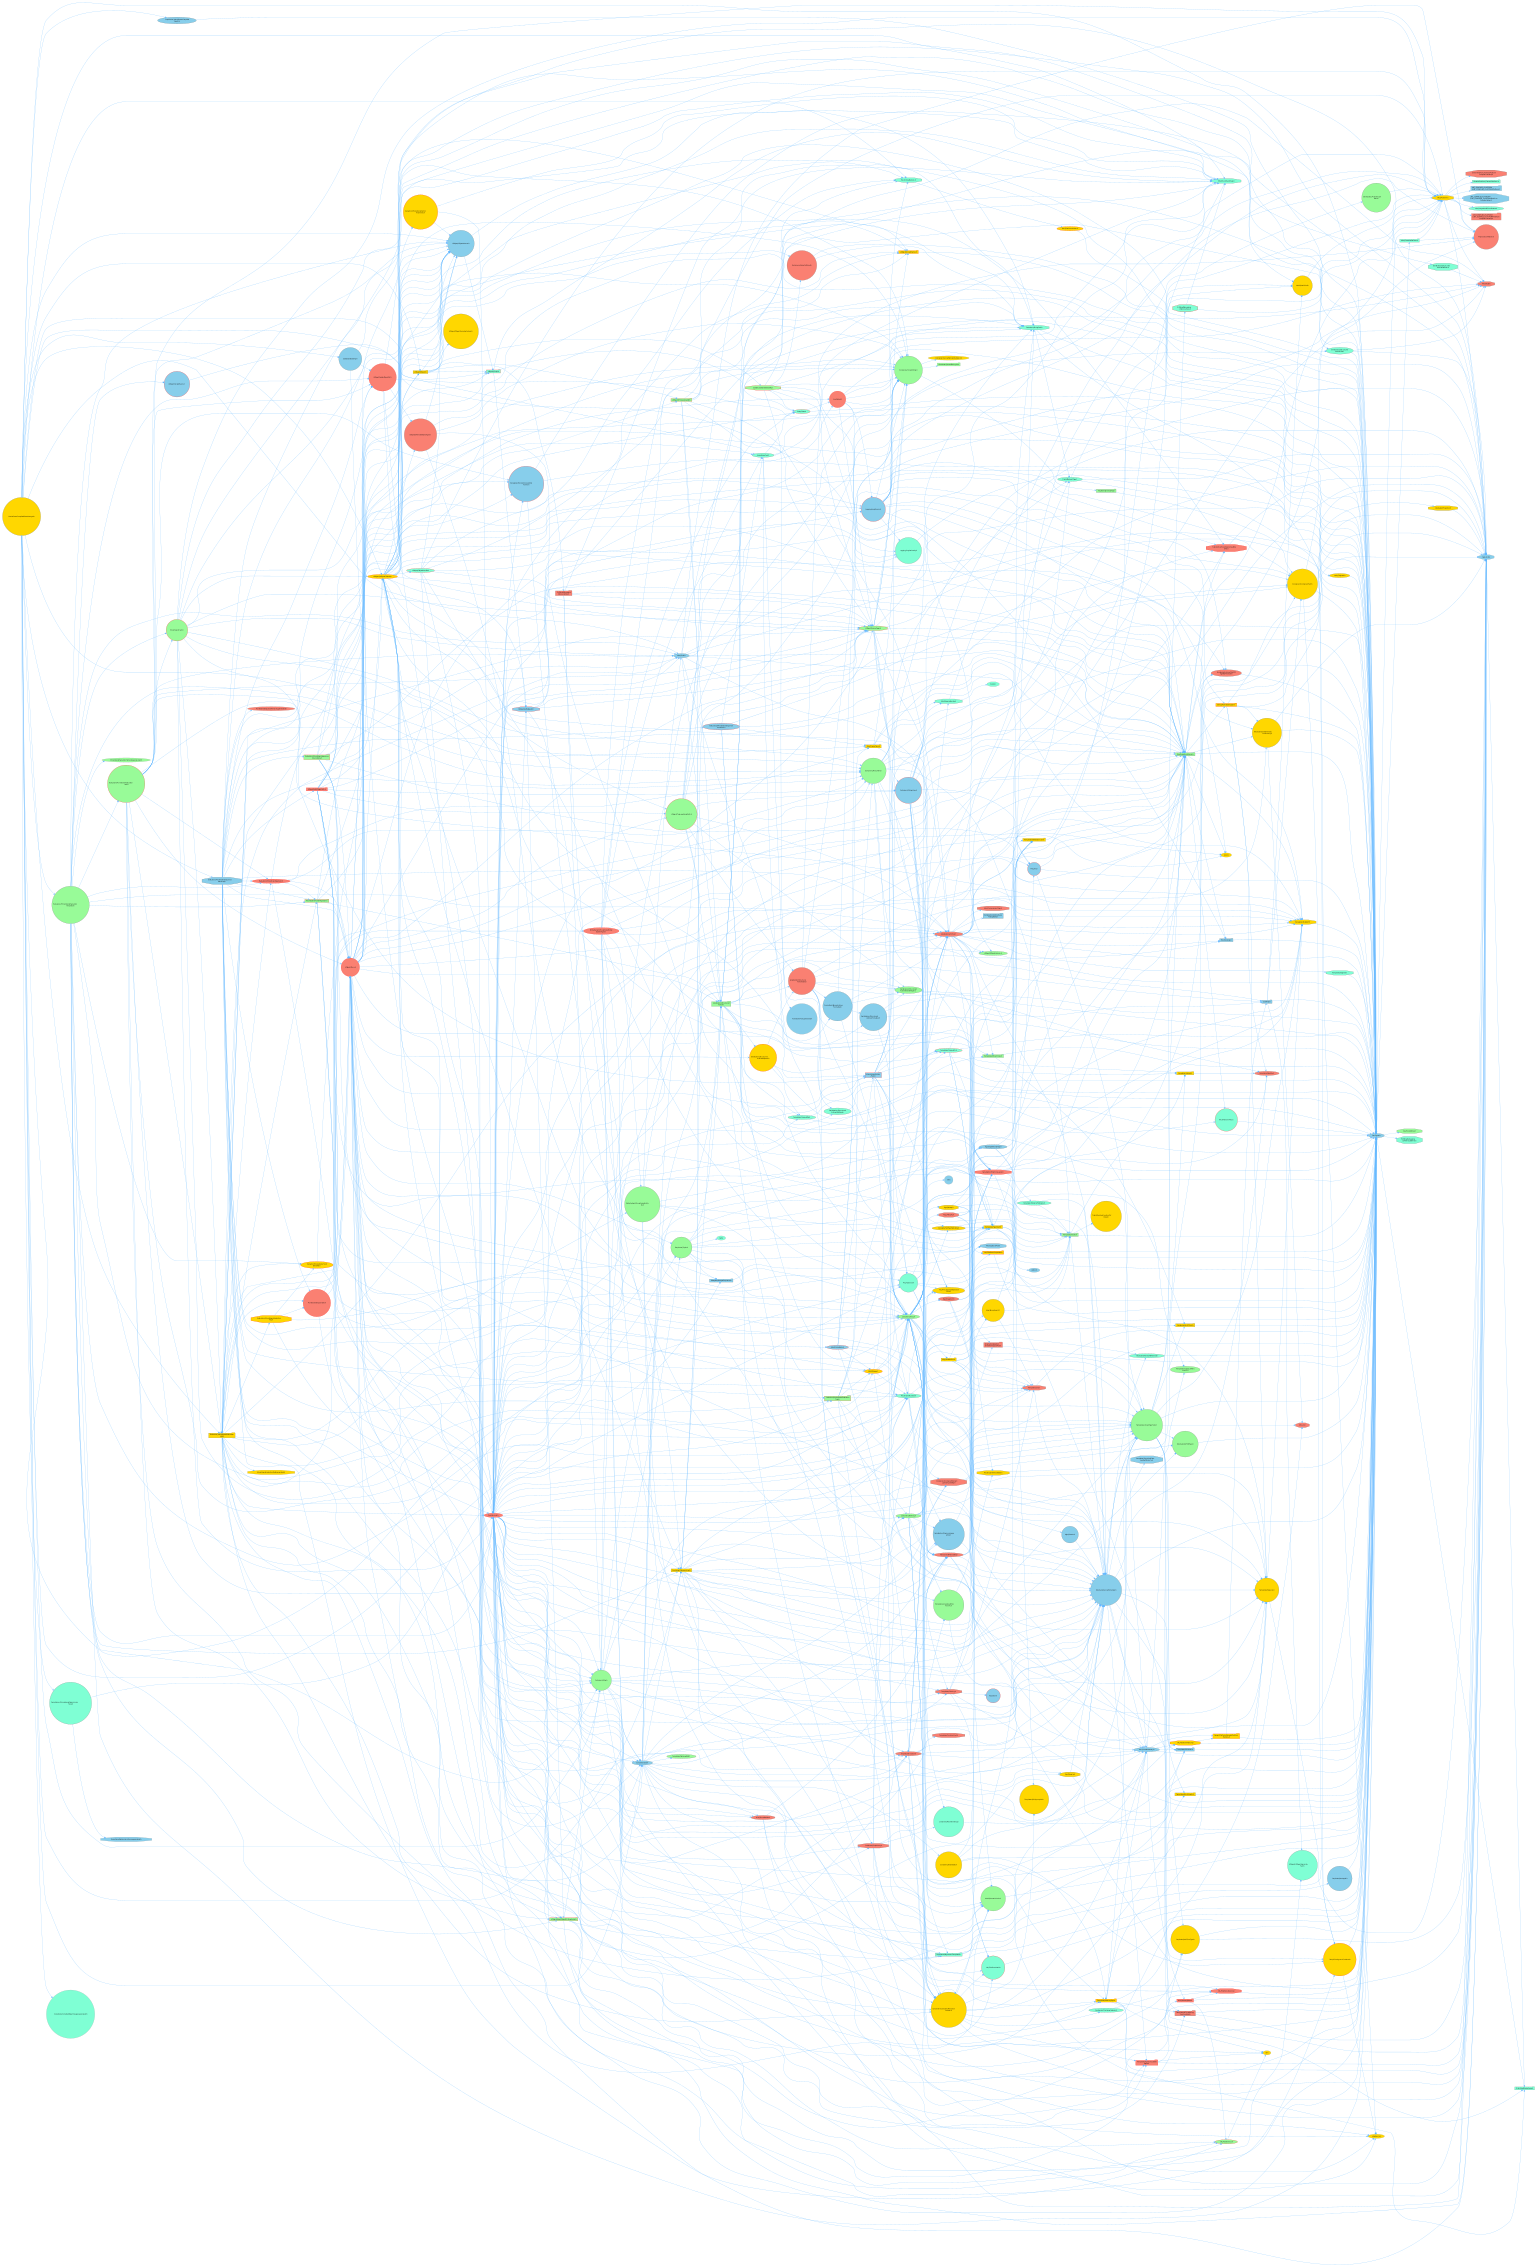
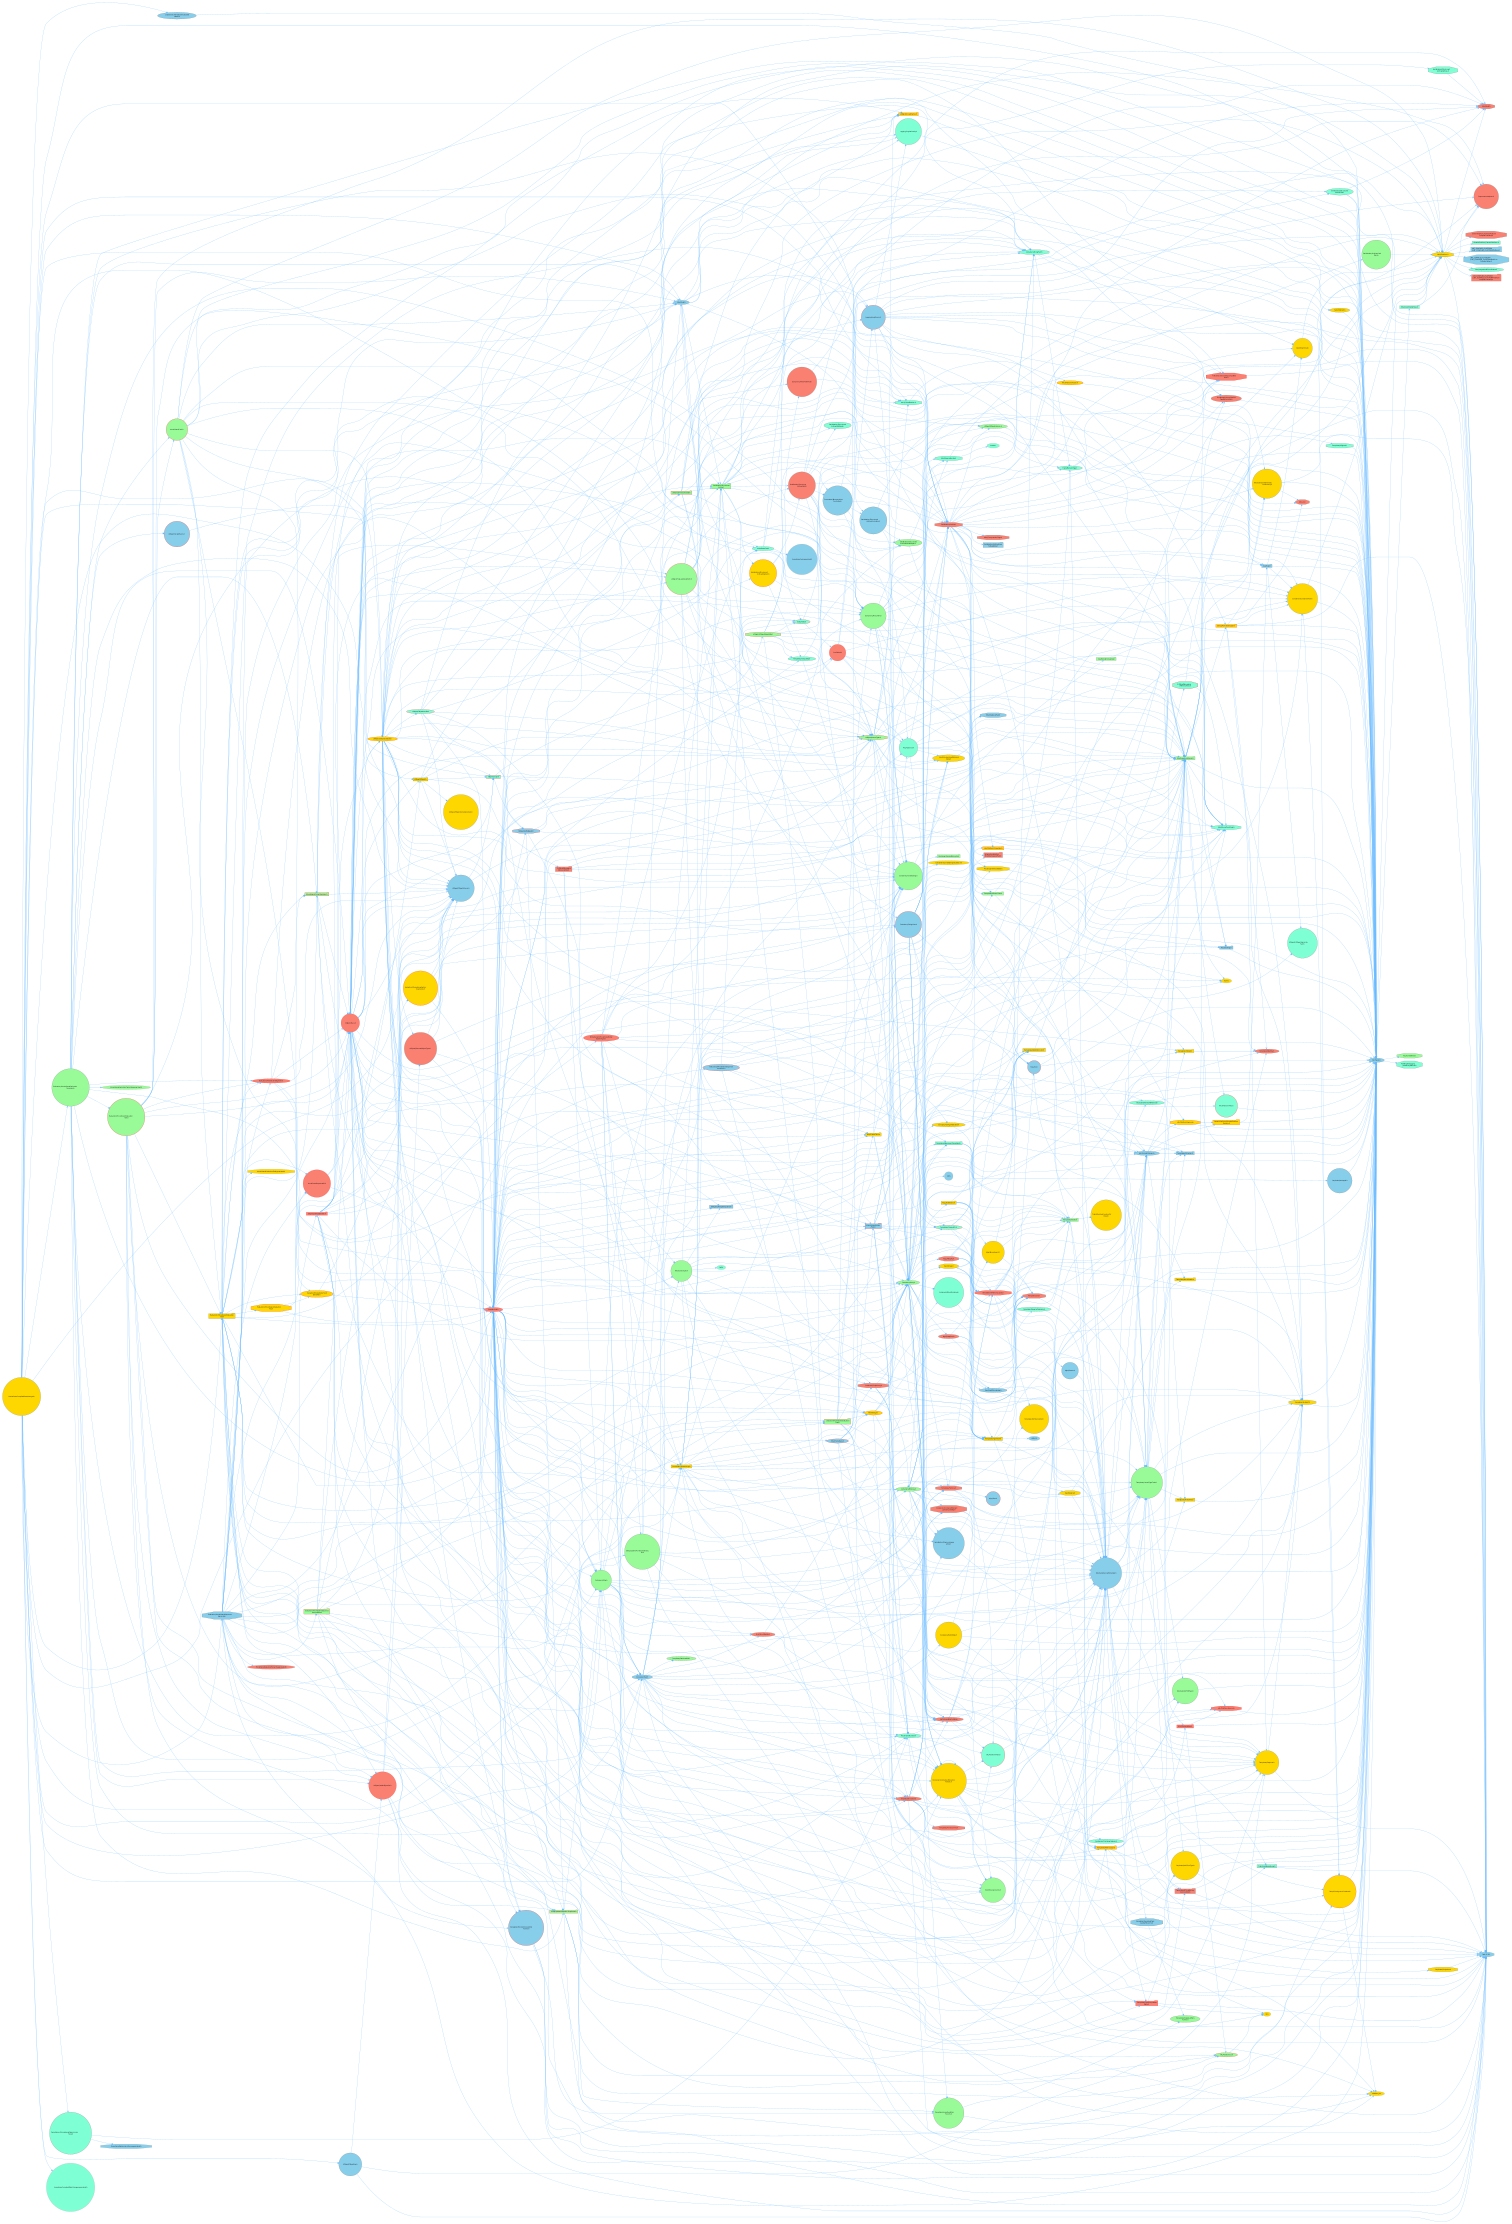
(642, 1264) -> (735, 1383)
(1505, 1322) -> (1401, 1871)
